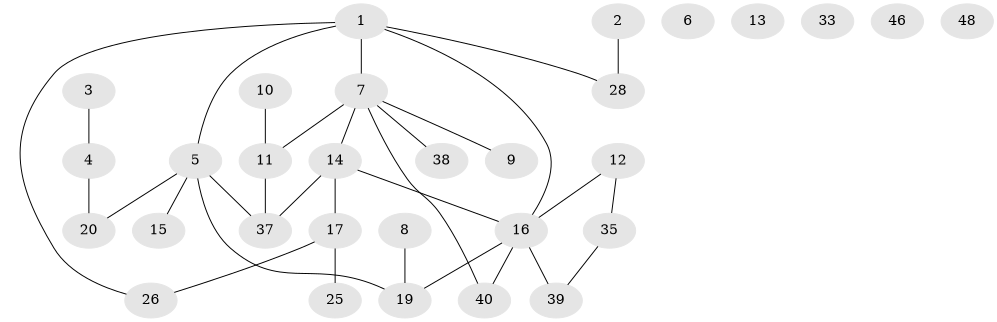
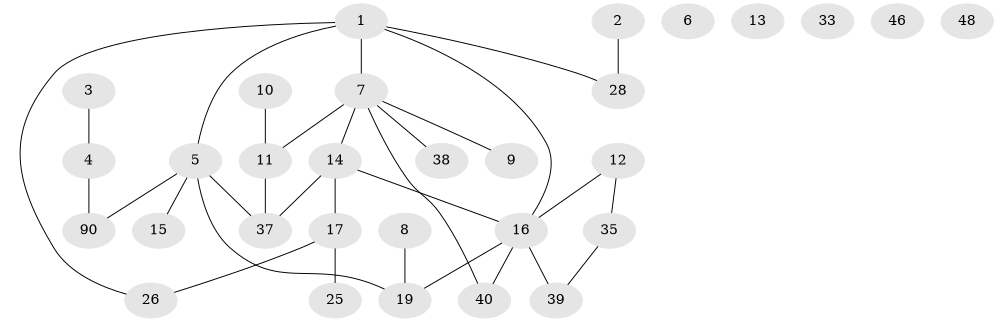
(89, 231) -> (89, 231)
